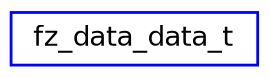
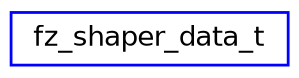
(134, 39) -> (150, 39)
